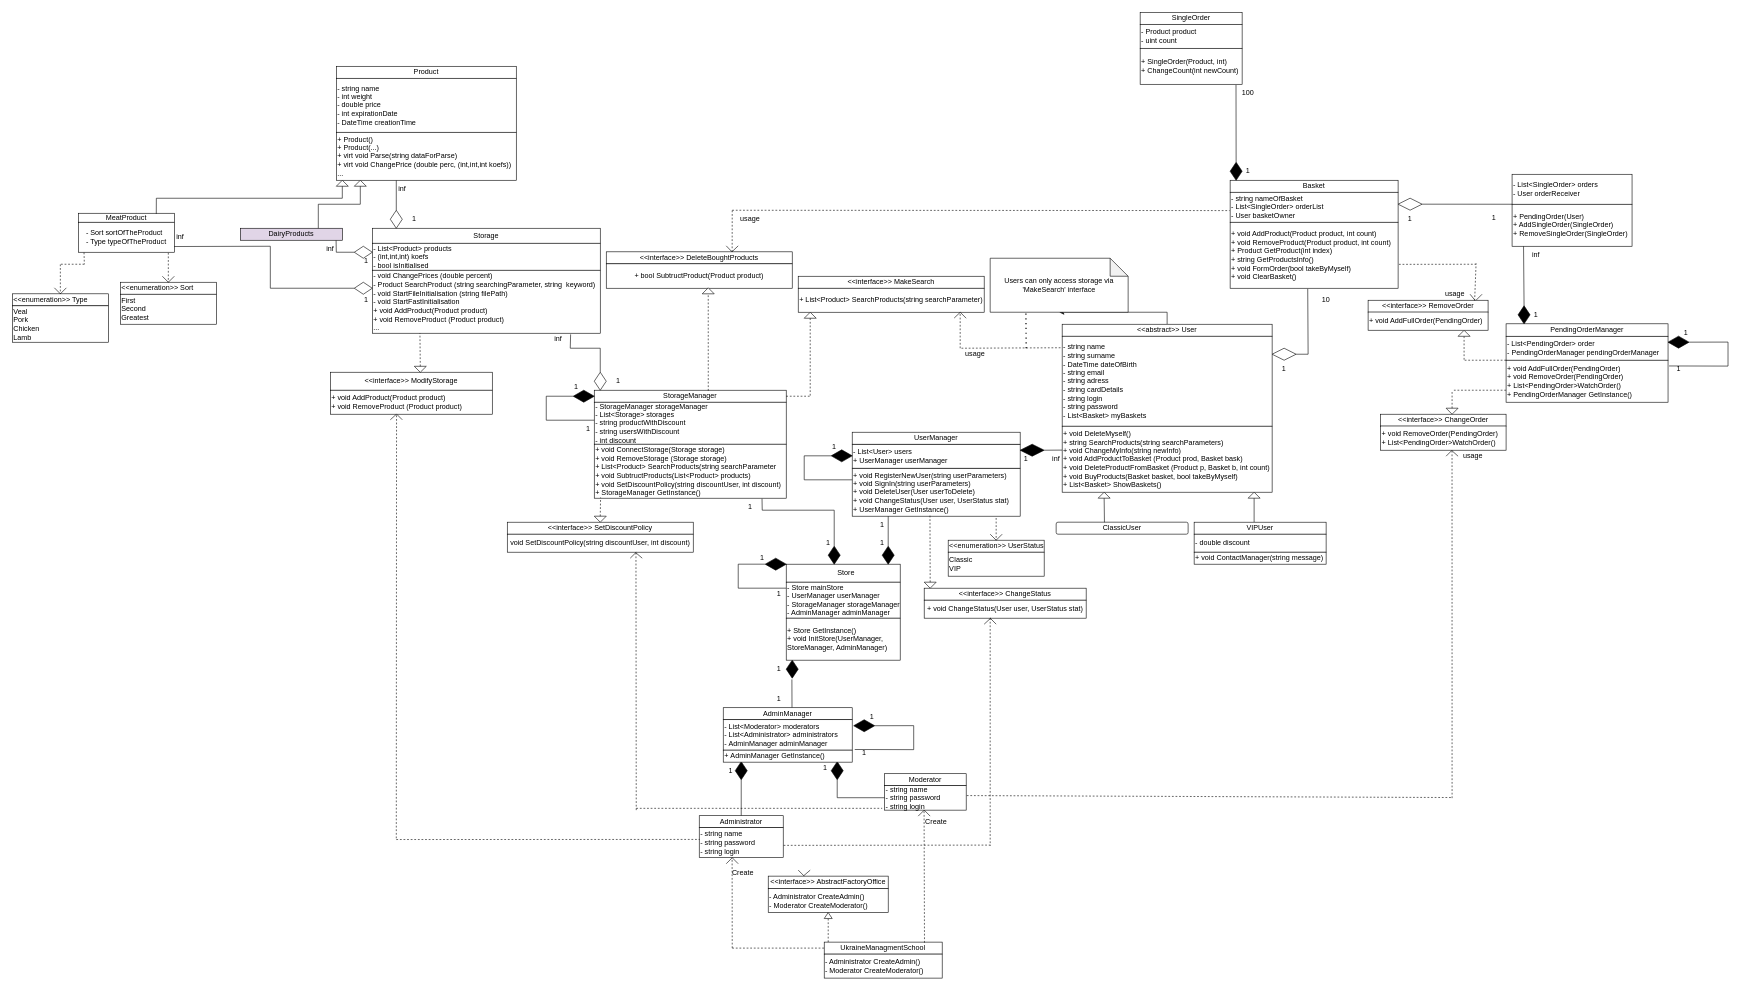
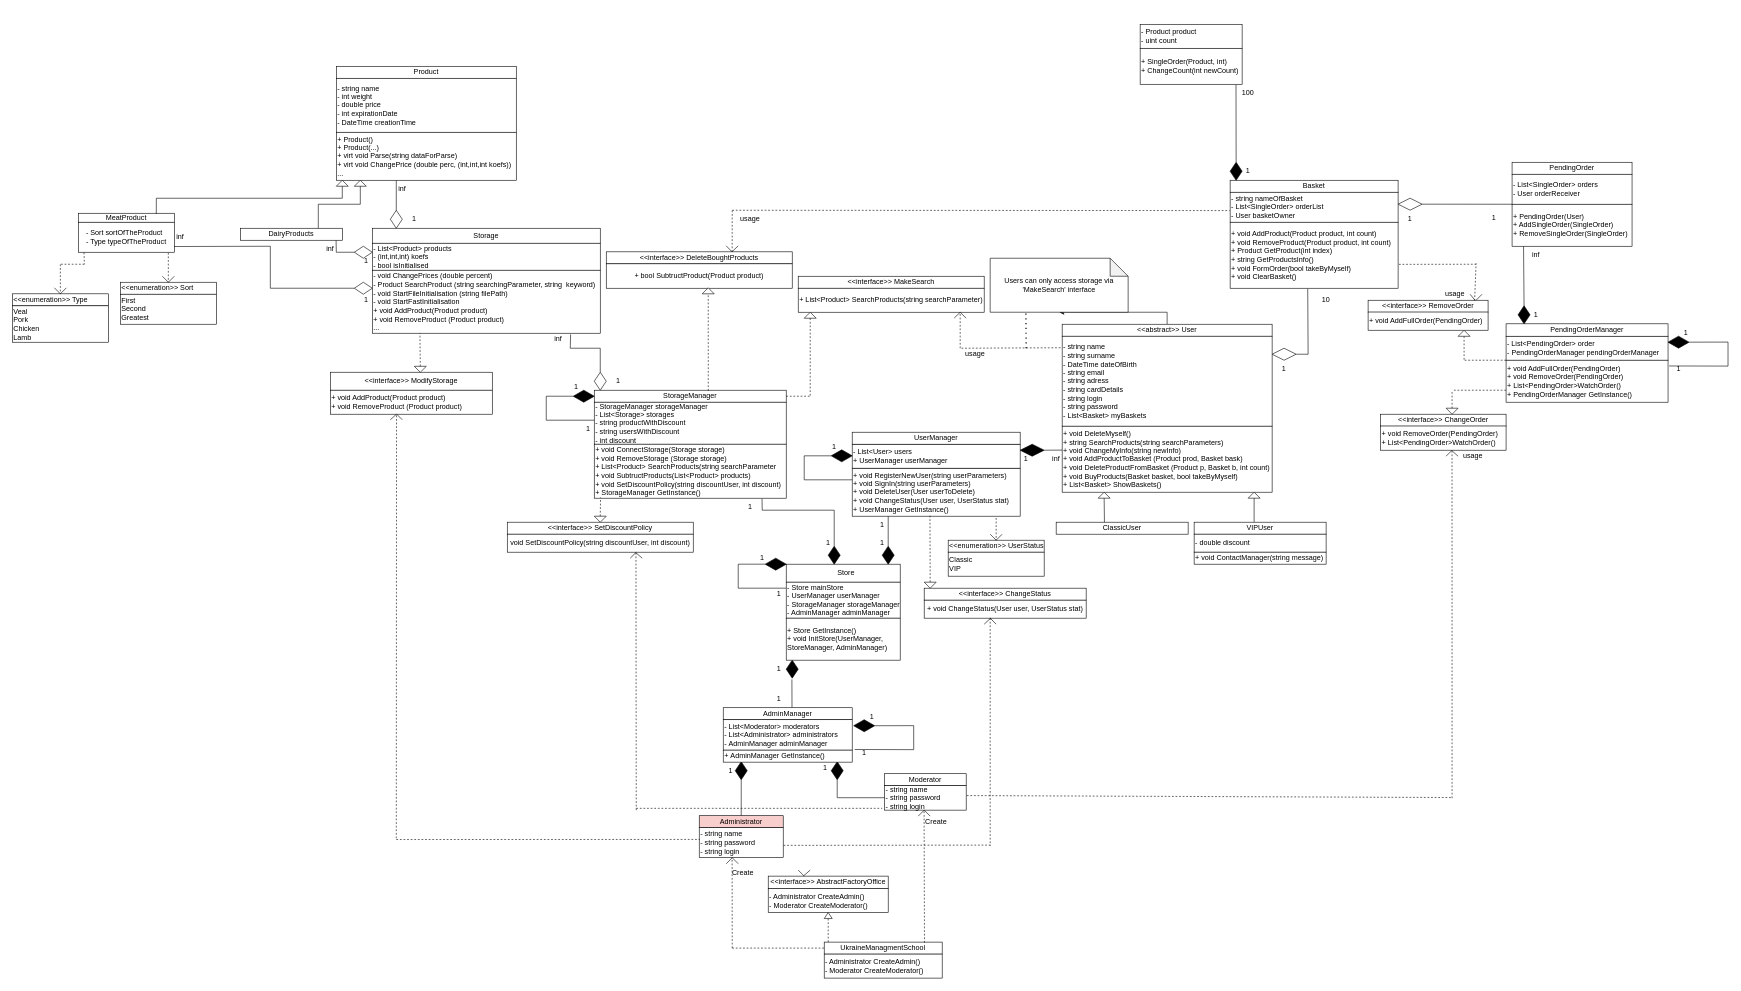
(1191, 18) -> none
none -> (1572, 168)
(291, 234) -> (291, 234)
(1122, 528) -> (1122, 528)
(741, 822) -> (741, 822)
